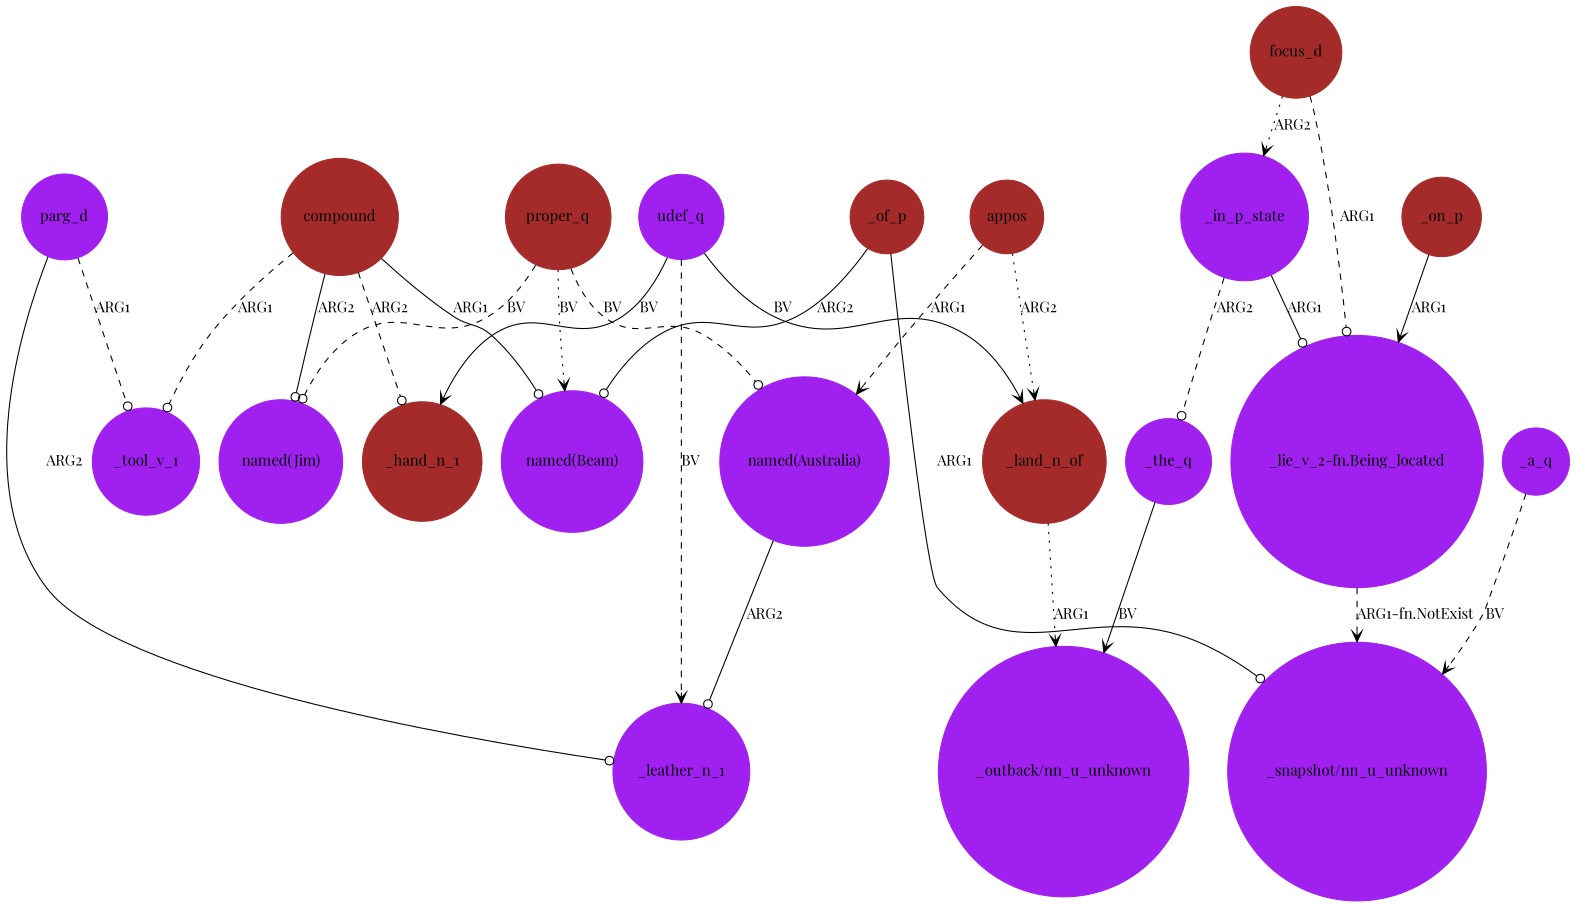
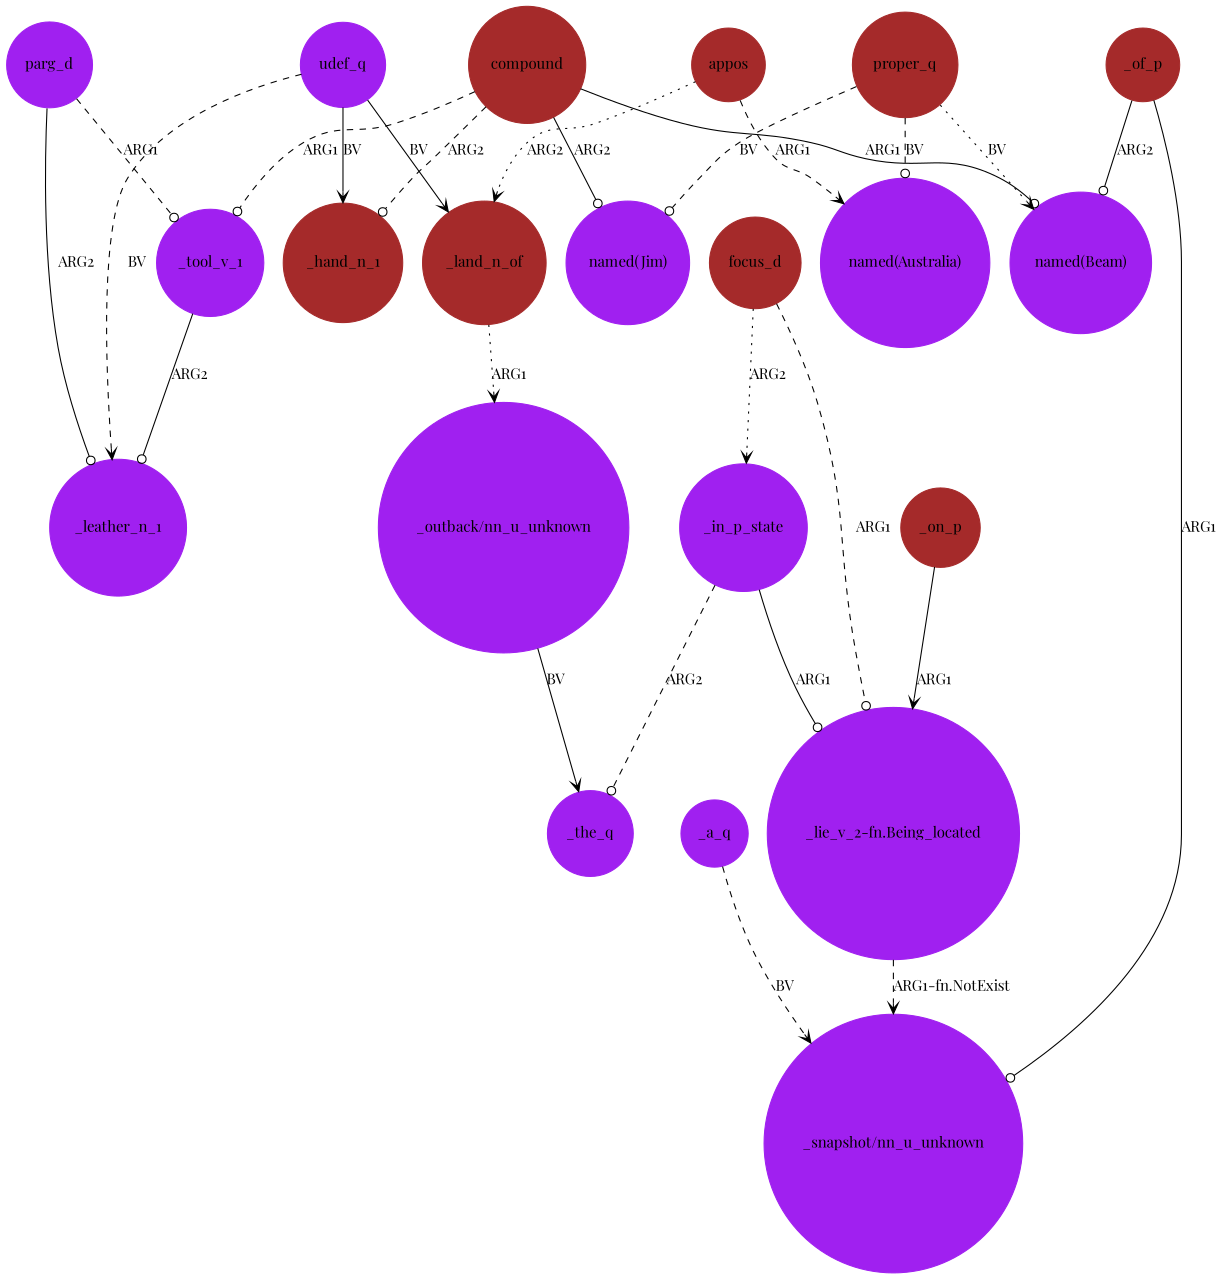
(1131, 572) -> (557, 715)
(741, 620) -> (168, 384)
